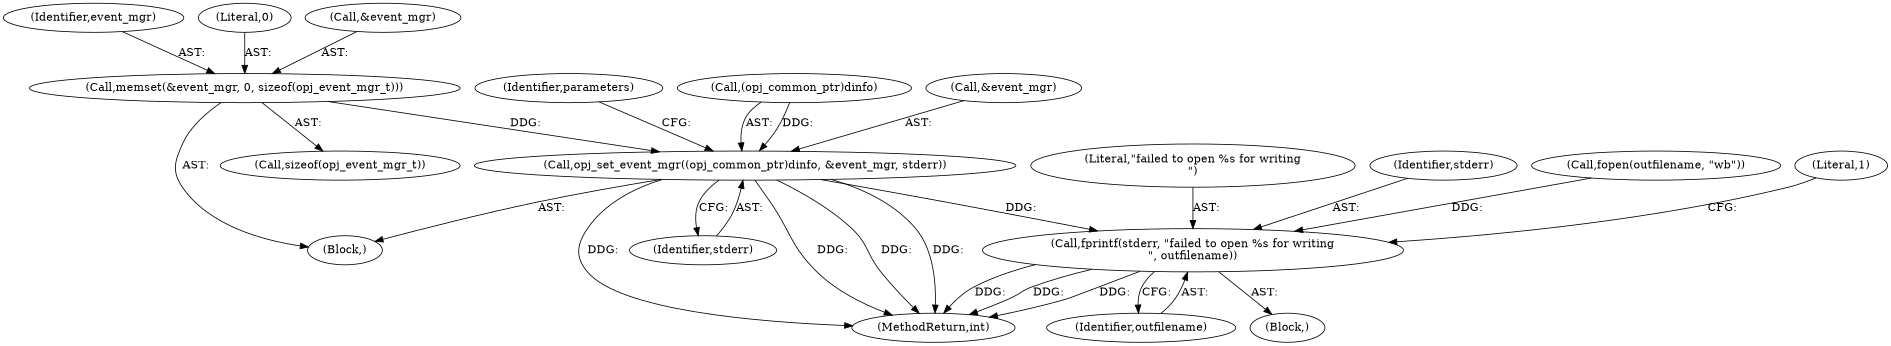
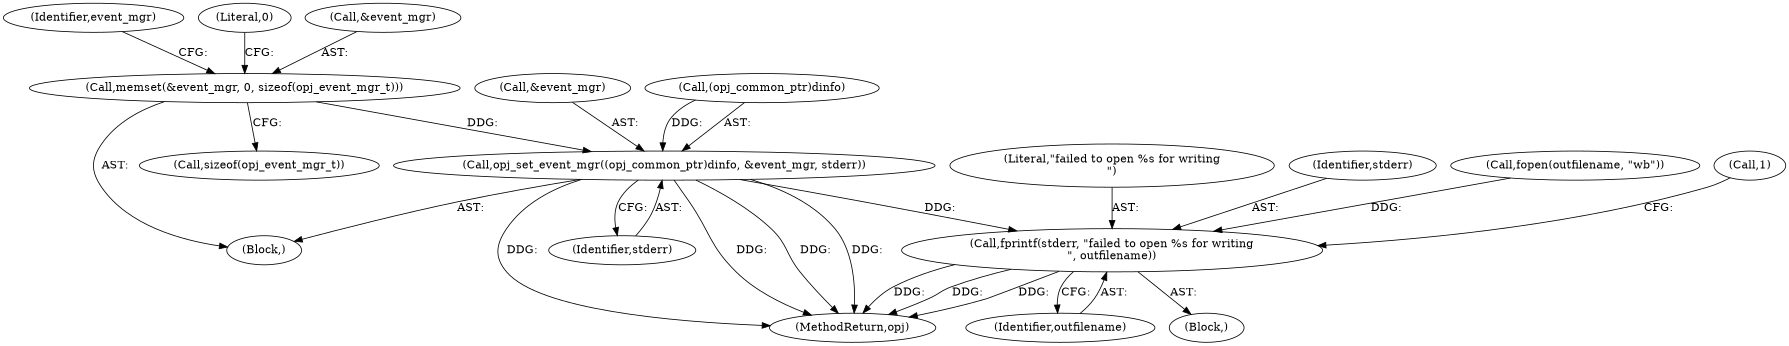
(194, 53) -> (195, 53)
(260, 53) -> (261, 53)
(569, 88) -> none
(310, 123) -> (269, 123)
(1841, 166) -> (1750, 166)
(933, 328) -> (853, 328)
